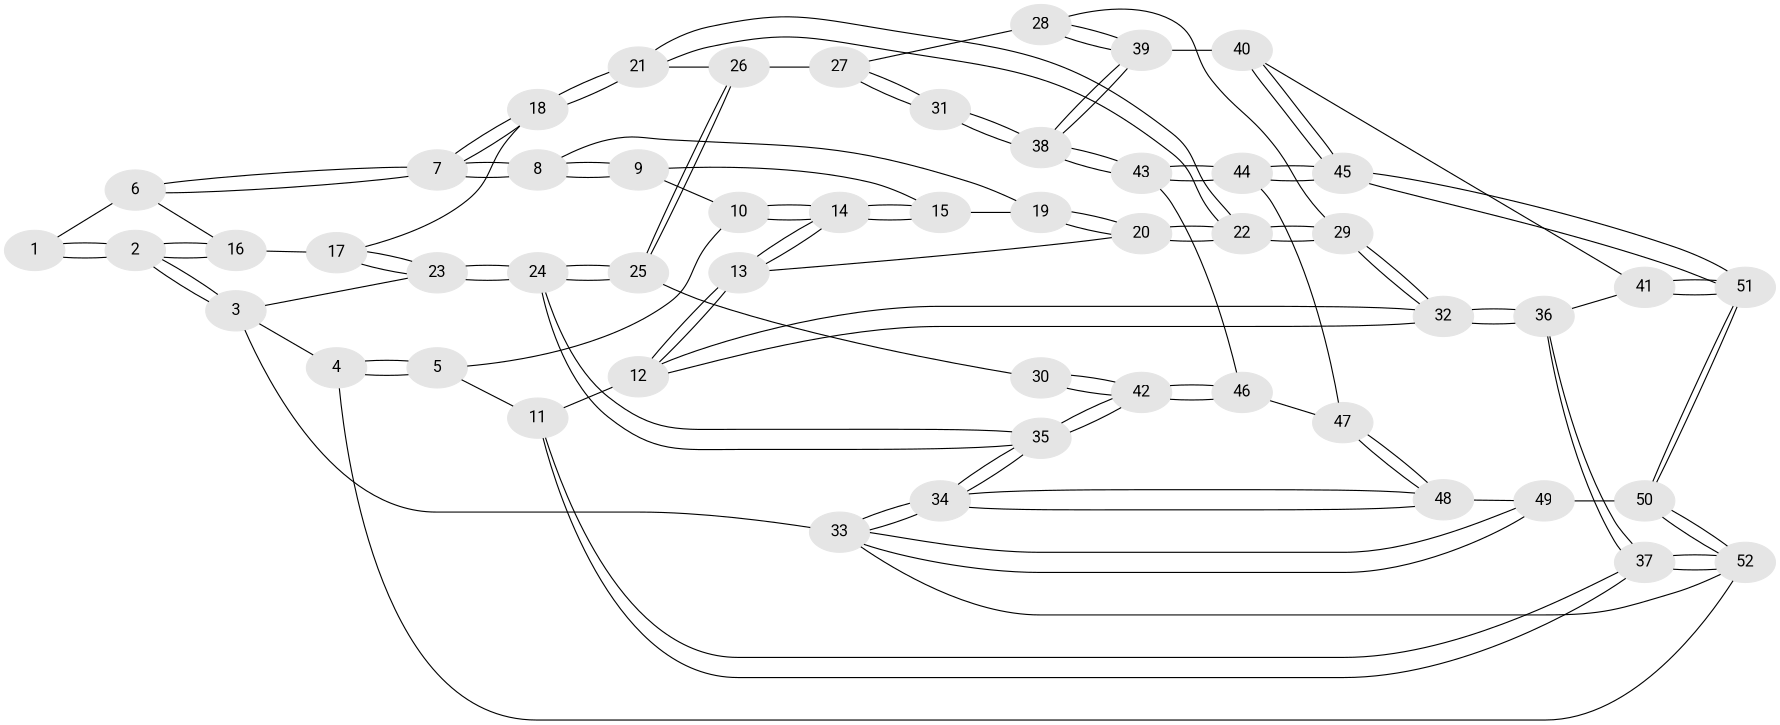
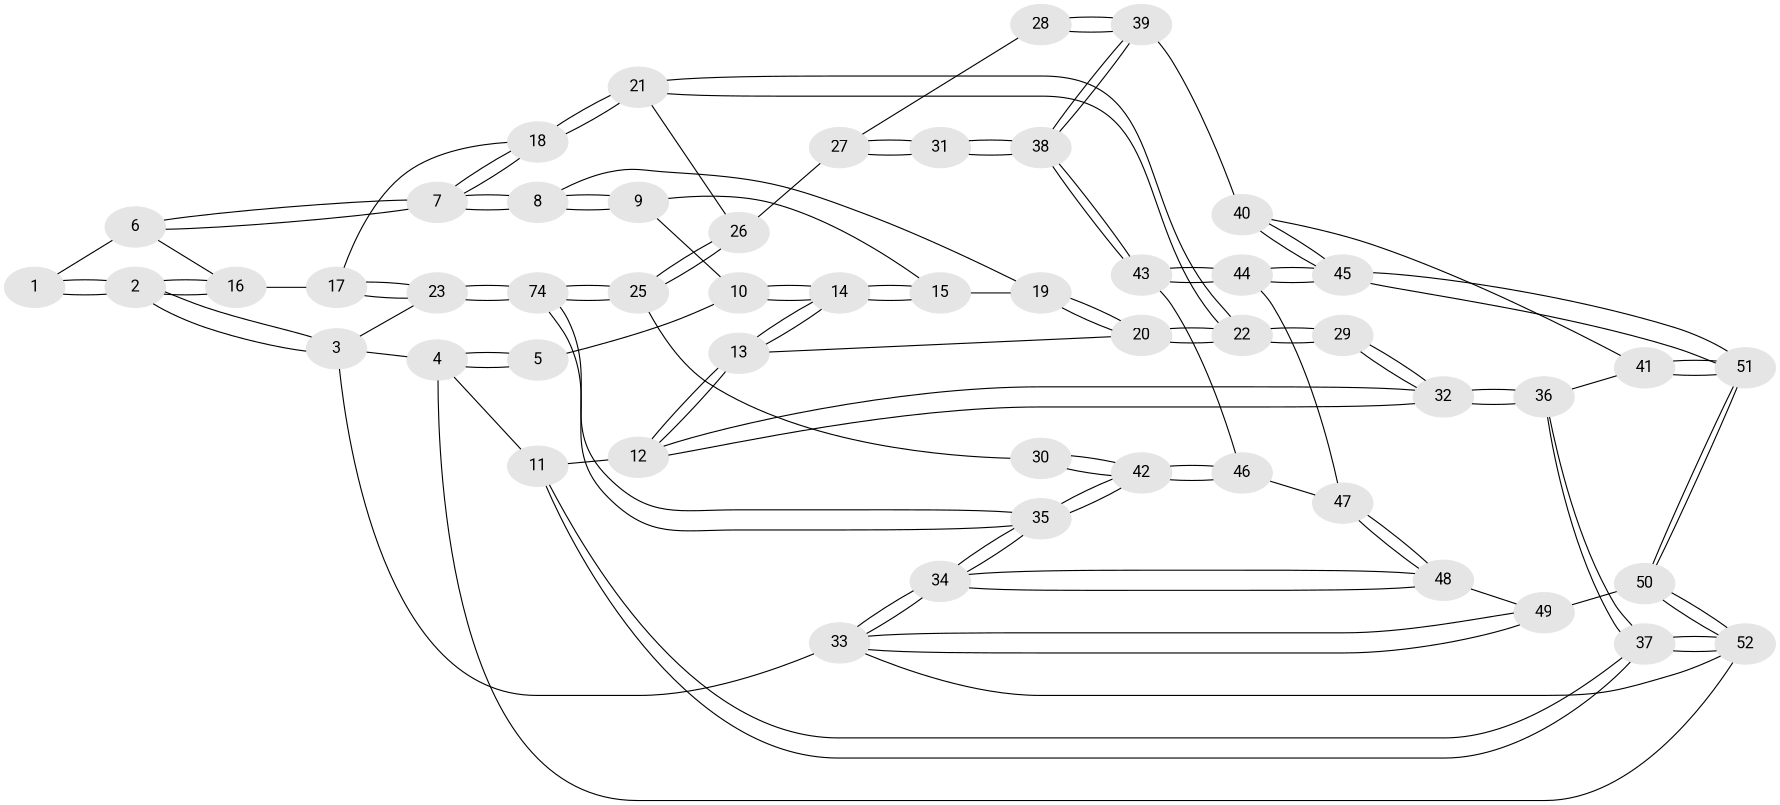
(1212, 80) -> none
(538, 273) -> (538, 293)
(487, 393) -> (487, 413)
